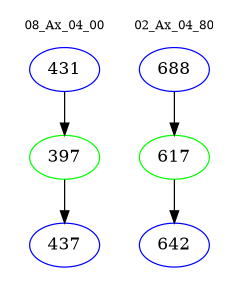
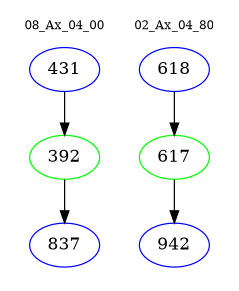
(174, 70) -> (174, 70)
(65, 157) -> (65, 157)
(65, 245) -> (65, 245)
(174, 245) -> (174, 245)
